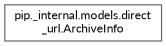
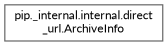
(83, 23) -> (84, 23)
